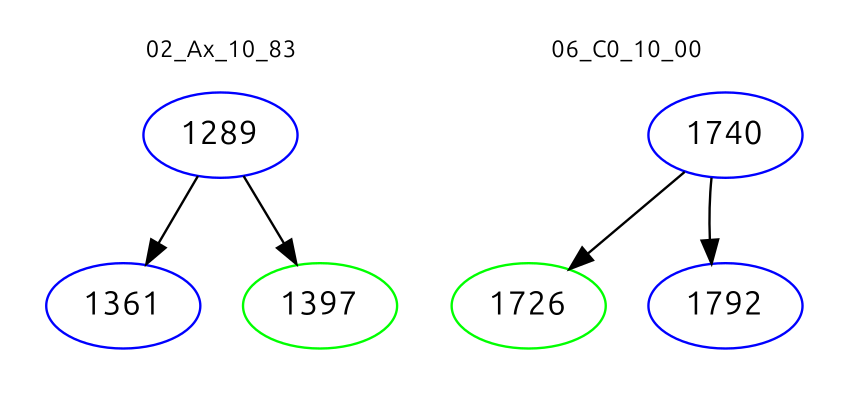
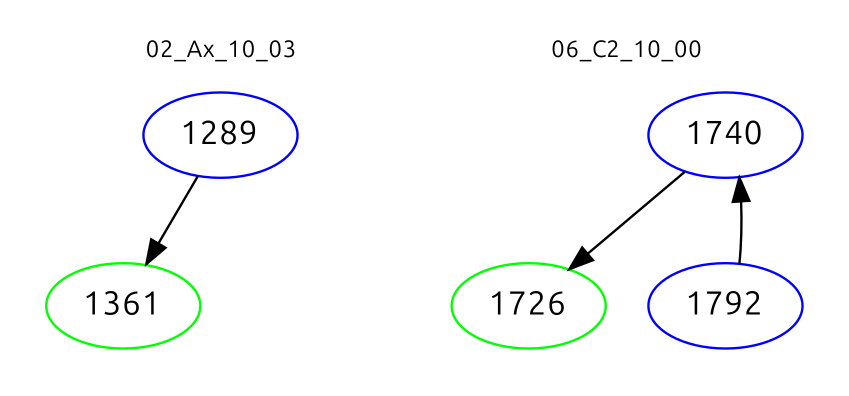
(222, 51) -> (222, 51)
(627, 51) -> (627, 51)
(710, 209) -> (741, 233)
(123, 306) -> (123, 306)
(320, 306) -> none
